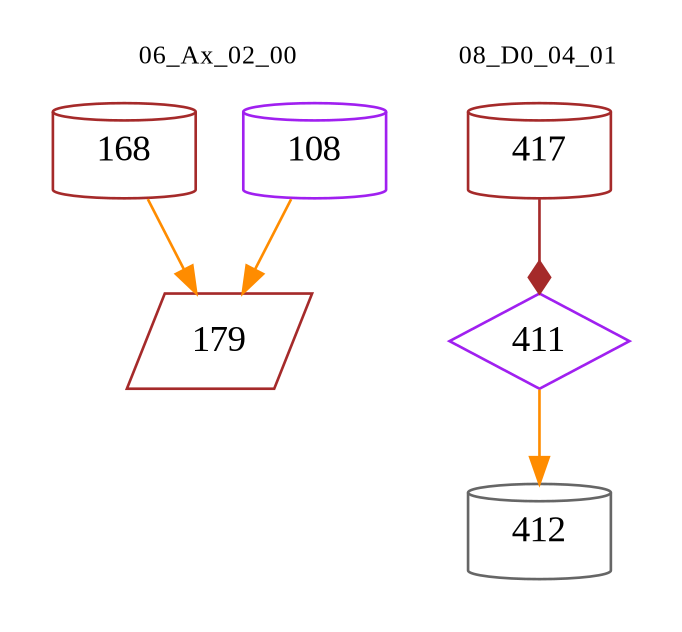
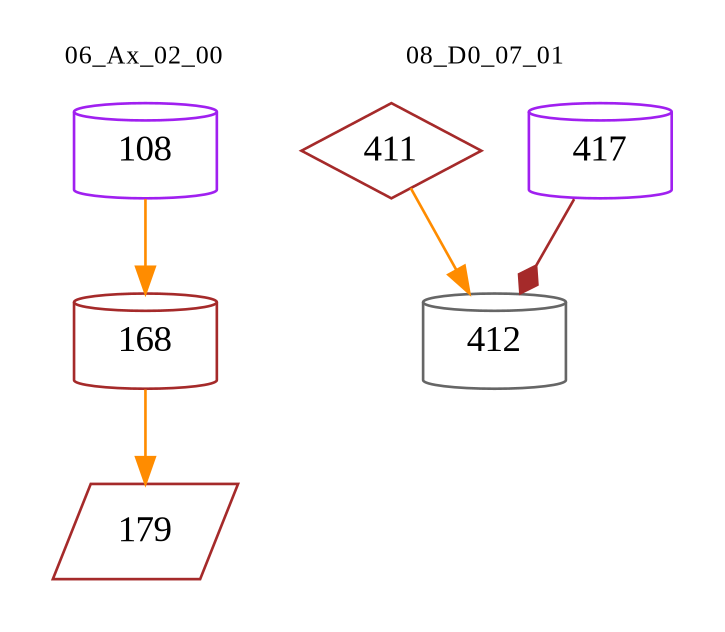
(539, 57) -> (487, 57)
(539, 151) -> (600, 151)
(539, 230) -> (555, 232)
(273, 234) -> (145, 233)
(539, 341) -> (391, 151)
